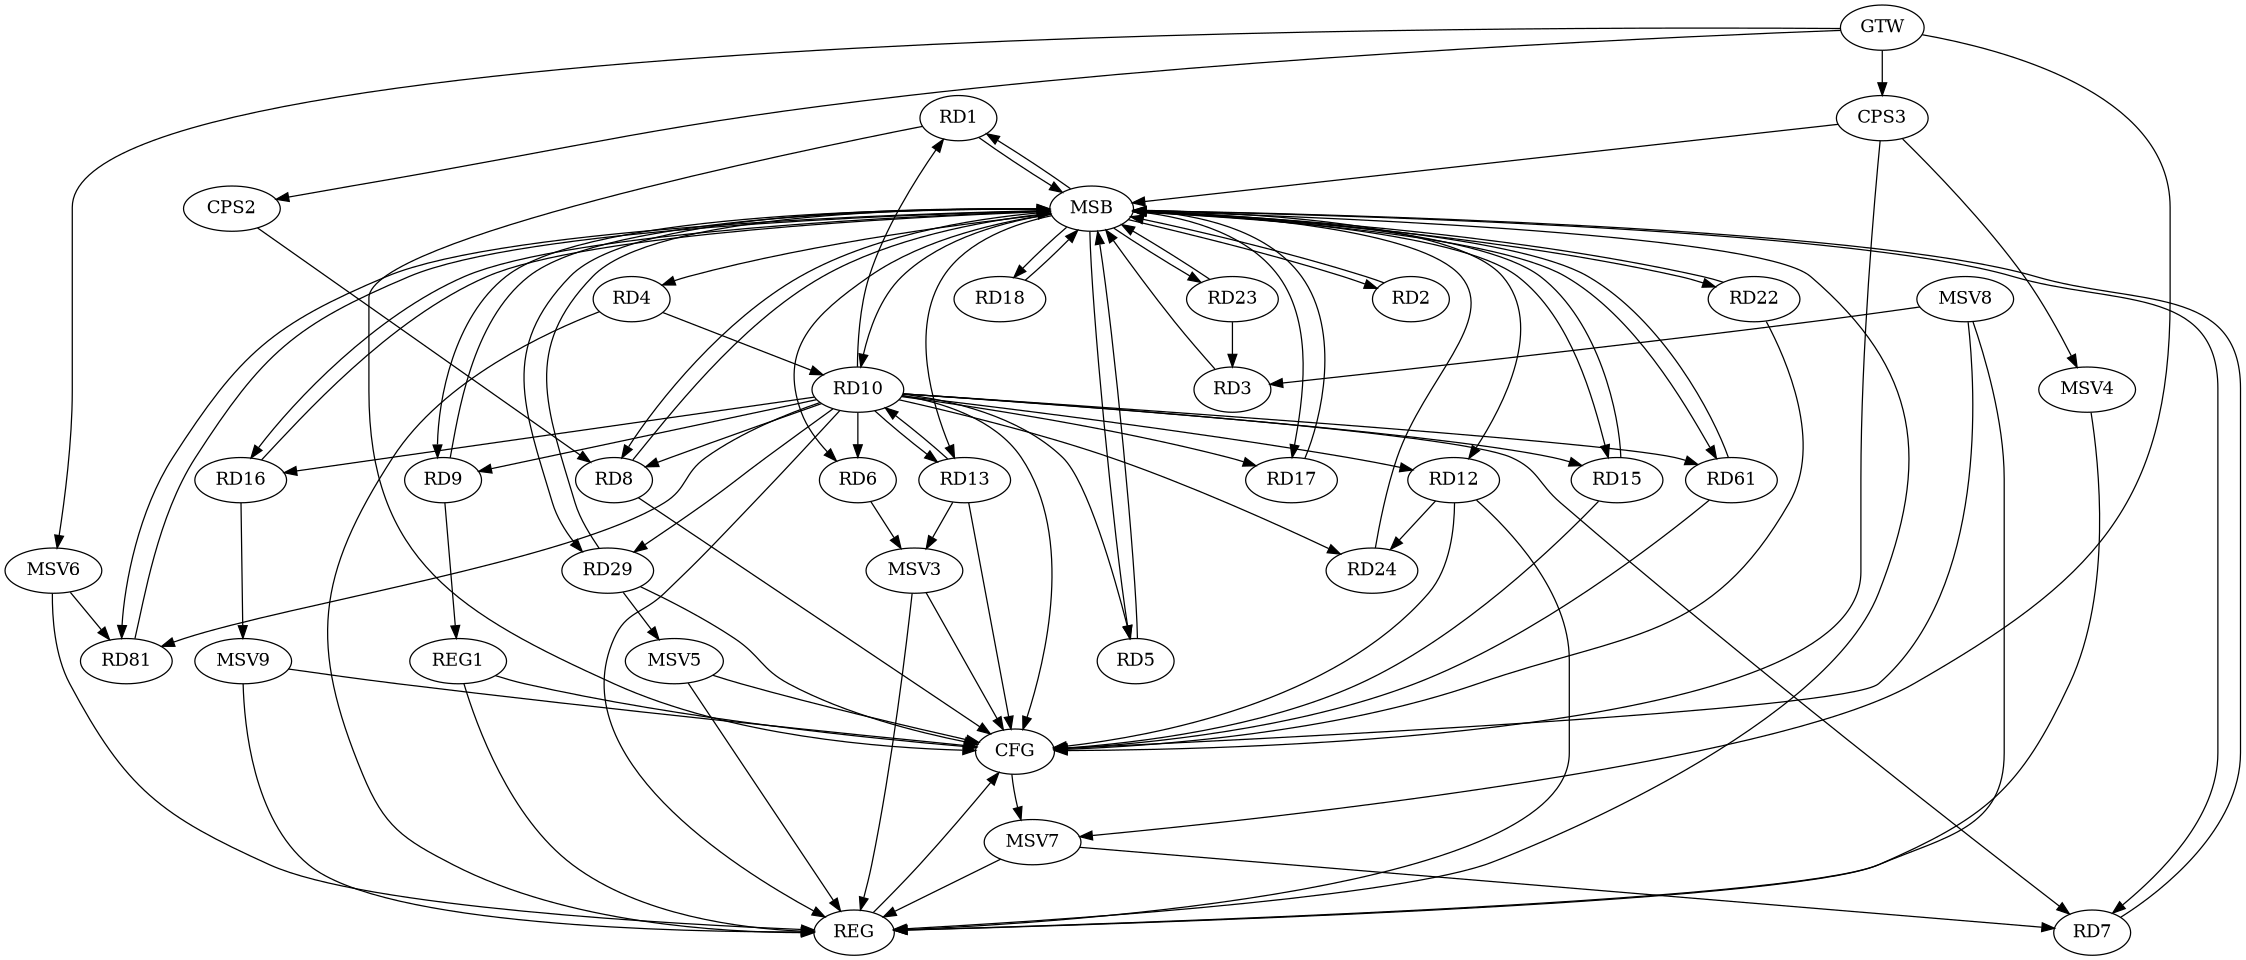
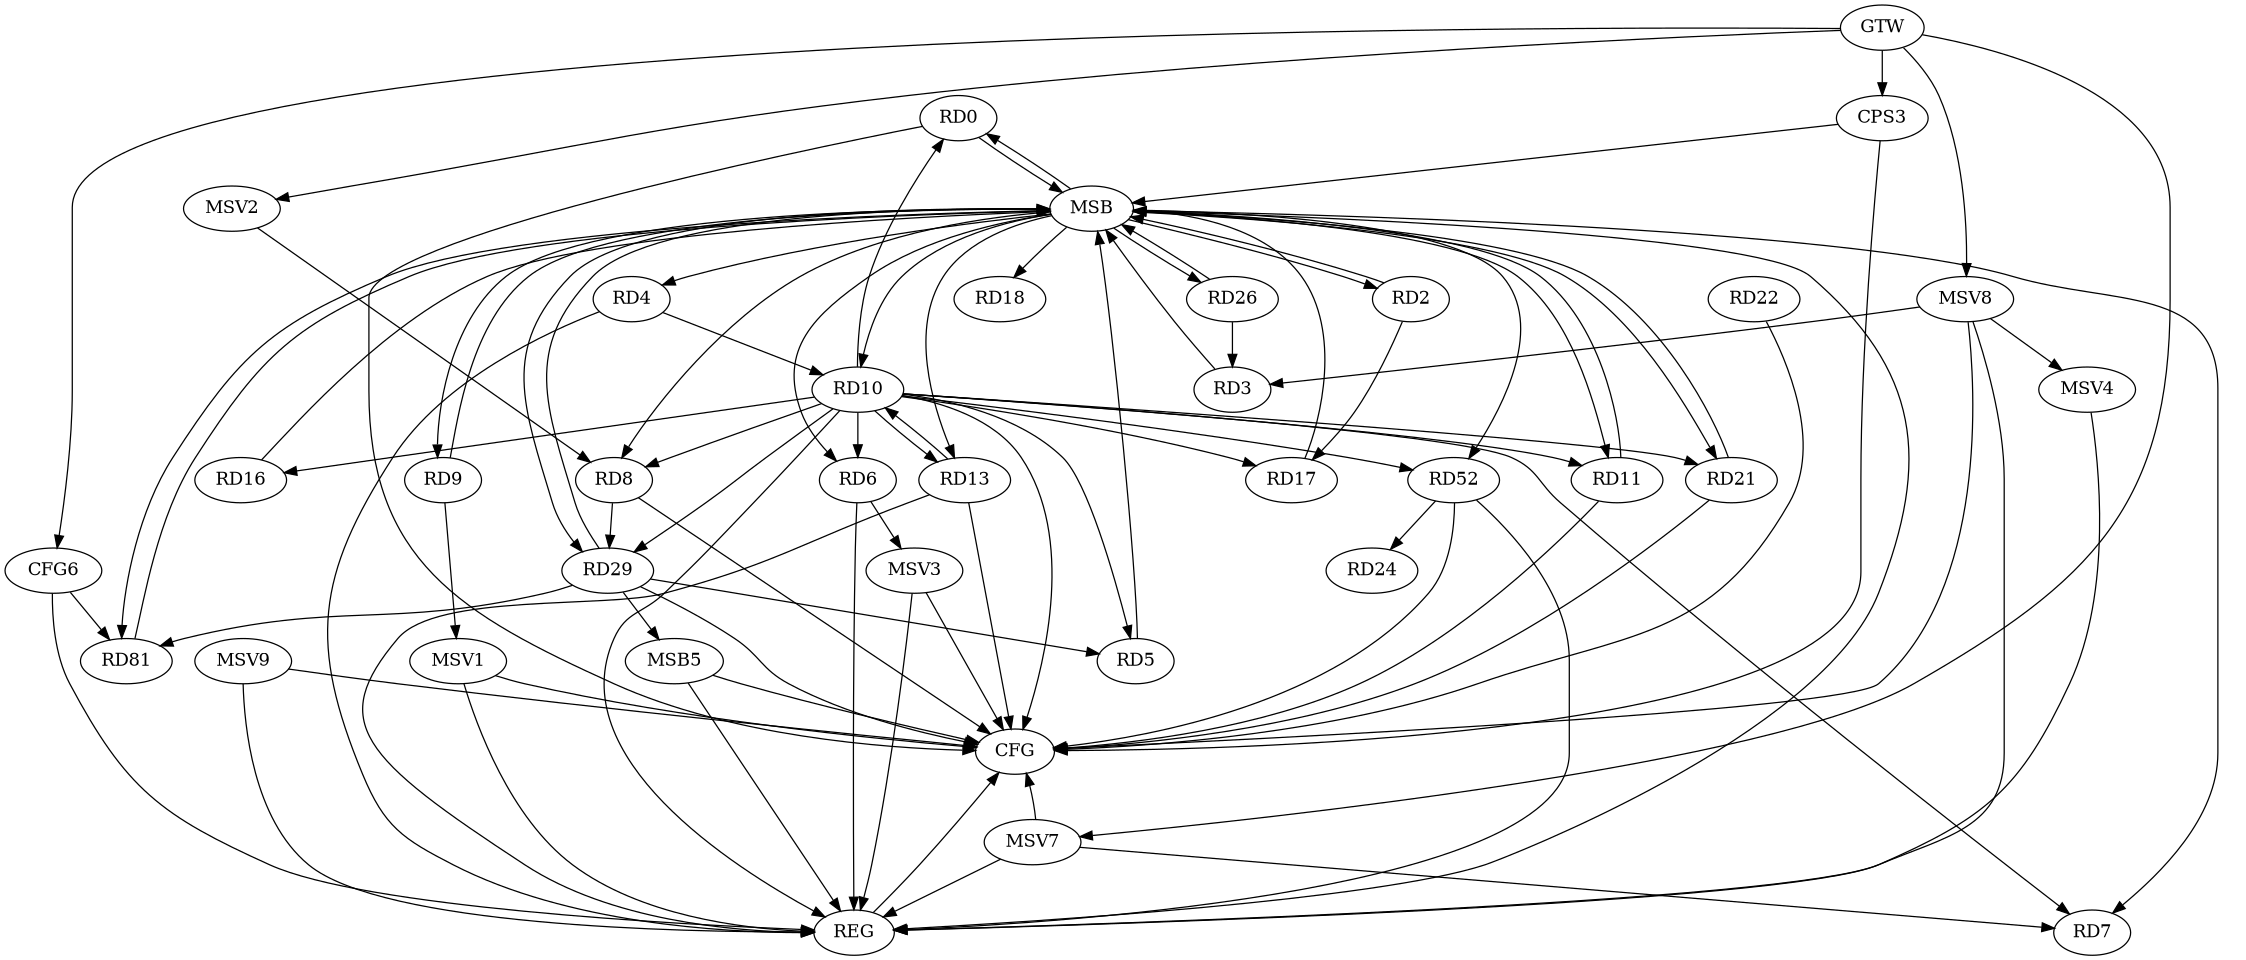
(958, 118) -> (958, 118)
none -> (1956, 149)
(232, 209) -> (232, 209)
(1436, 234) -> none
(1420, 235) -> none
(1996, 240) -> (2021, 341)
(1047, 260) -> none
(1449, 267) -> none
(474, 274) -> none
(1281, 281) -> (1368, 390)
(806, 287) -> (611, 519)
(1232, 299) -> (1232, 299)
(2214, 325) -> none
(670, 431) -> none
(1106, 439) -> (869, 615)
(1097, 453) -> none
(1454, 480) -> (1454, 480)
(1617, 480) -> (1617, 480)
(1731, 480) -> (1731, 480)
(943, 520) -> (385, 656)
(513, 558) -> (373, 615)
(242, 564) -> none
(53, 571) -> (53, 571)
(458, 661) -> (458, 661)
(674, 661) -> (674, 661)
none -> (854, 700)
(1014, 791) -> (1033, 802)
